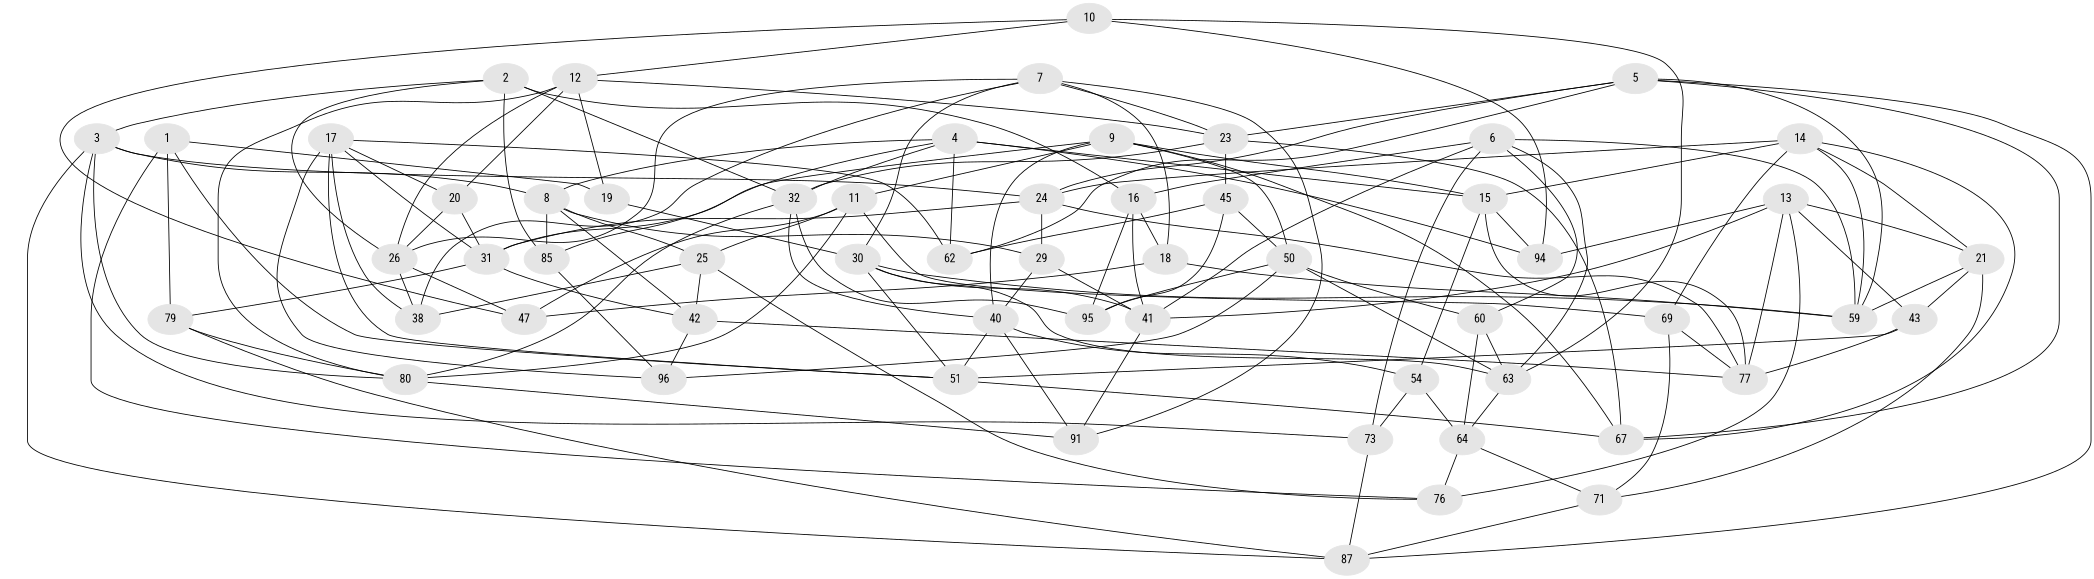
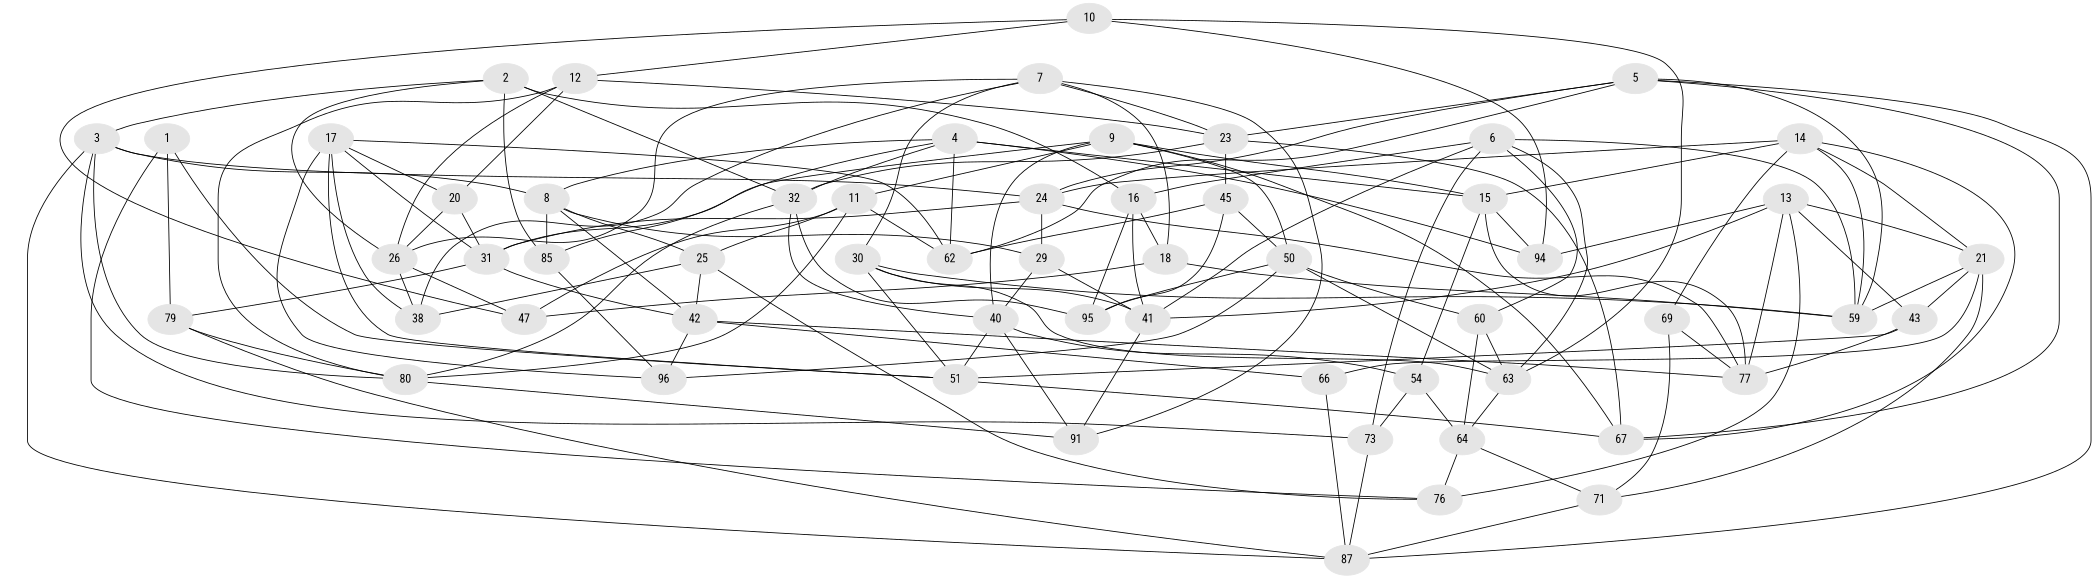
(607, 199) -> none
(1240, 299) -> (902, 229)
none -> (1324, 380)
